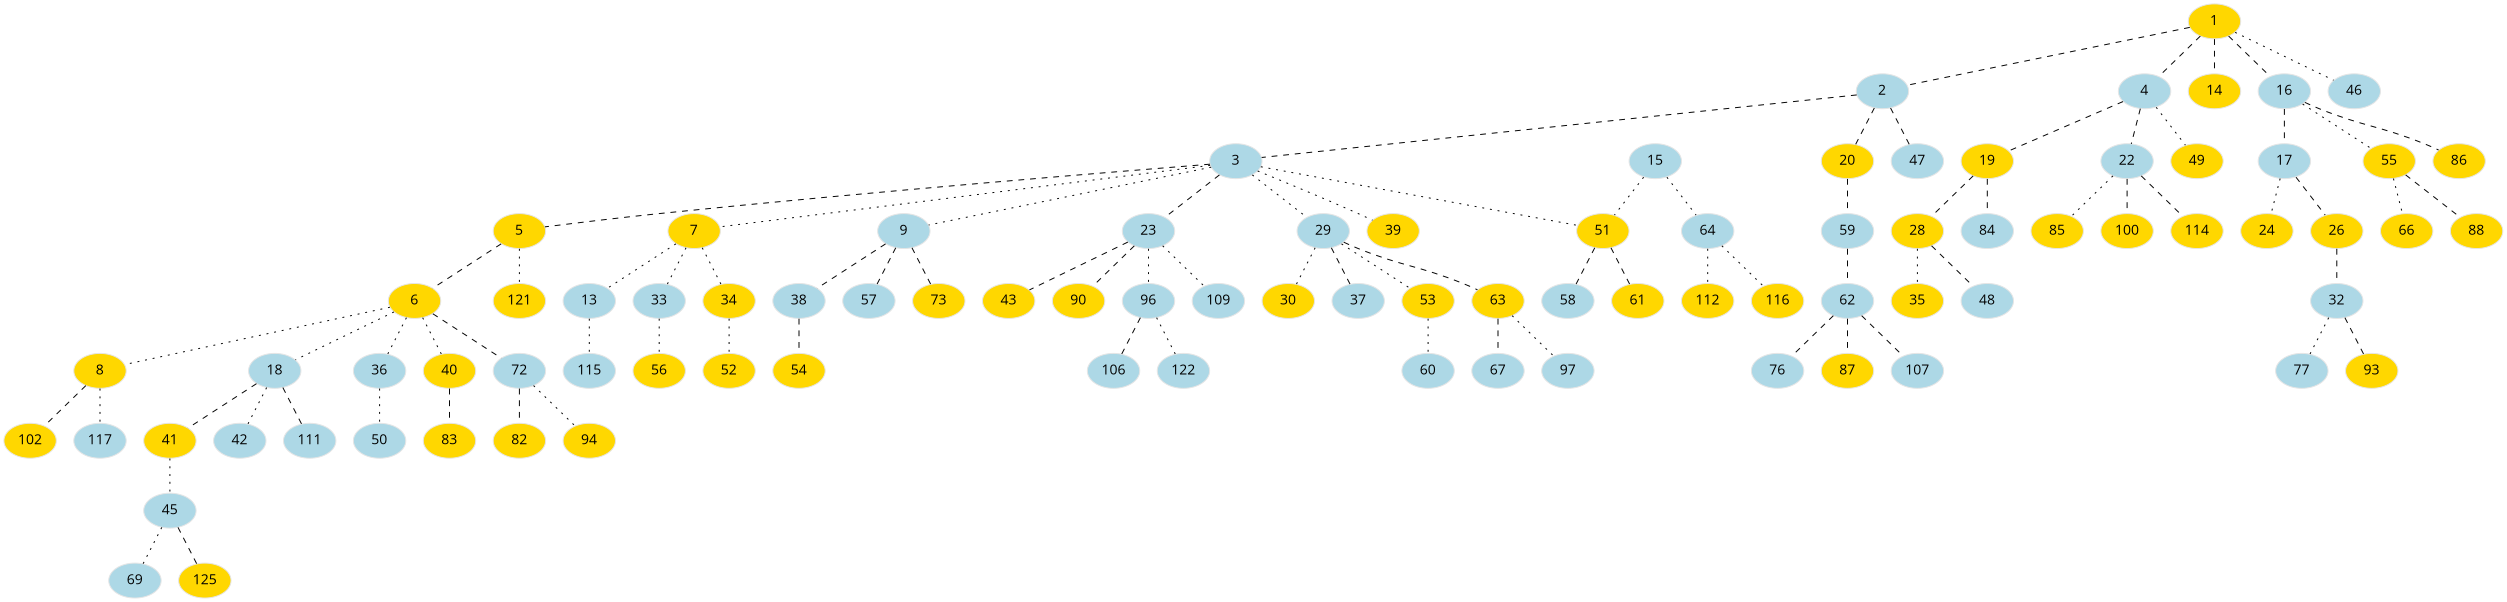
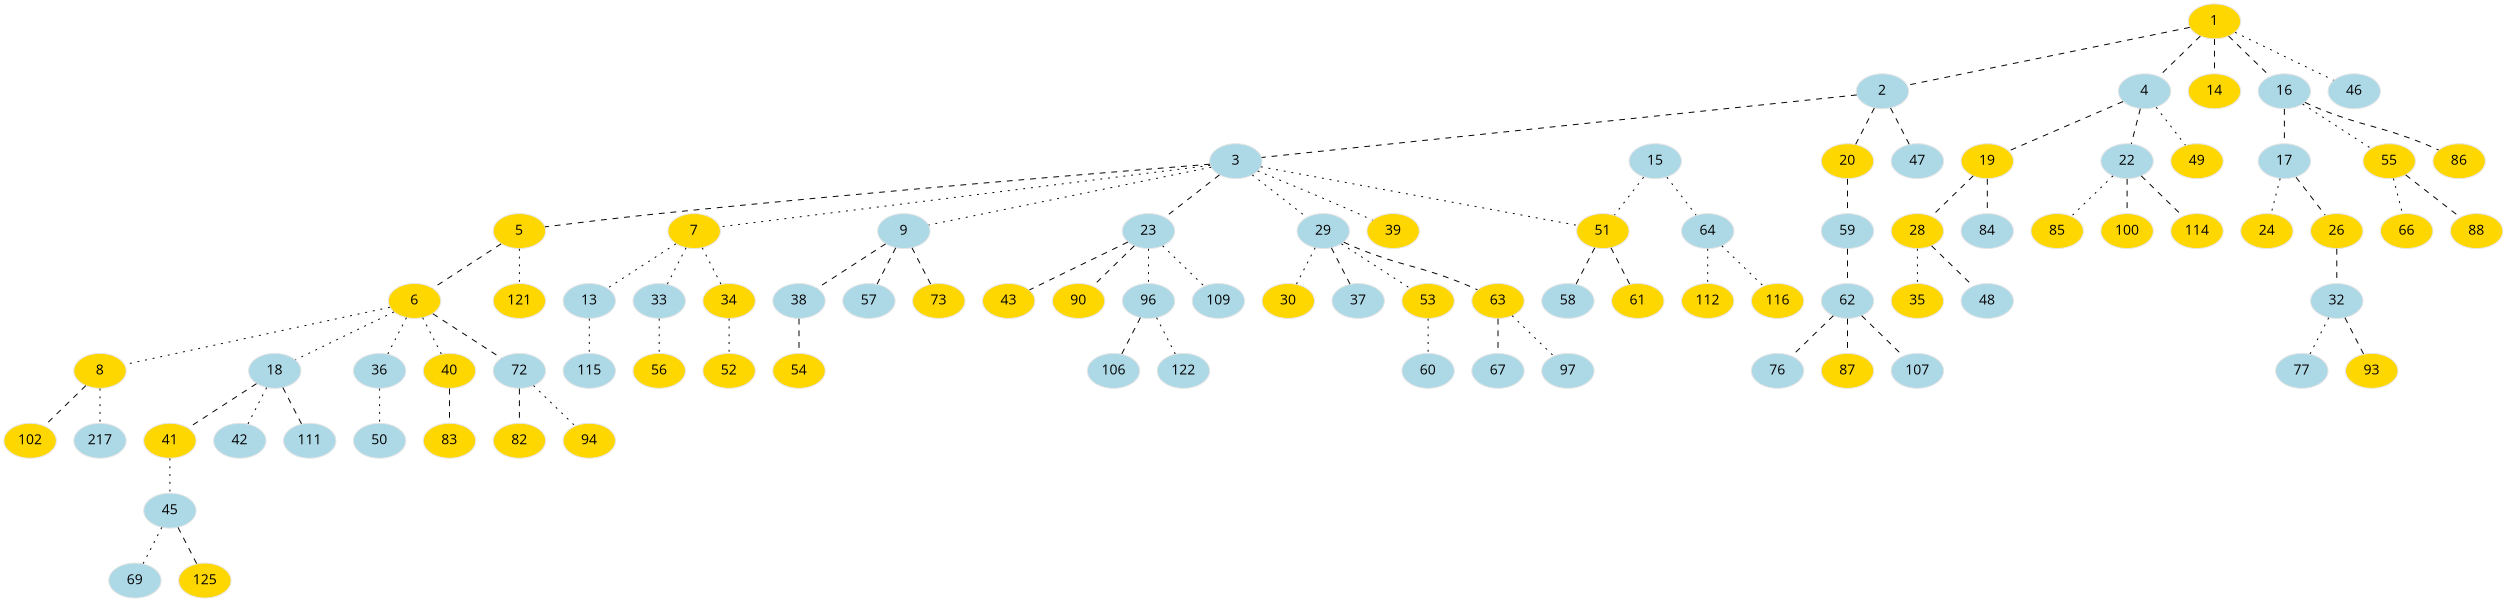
(100, 441) -> (100, 441)
